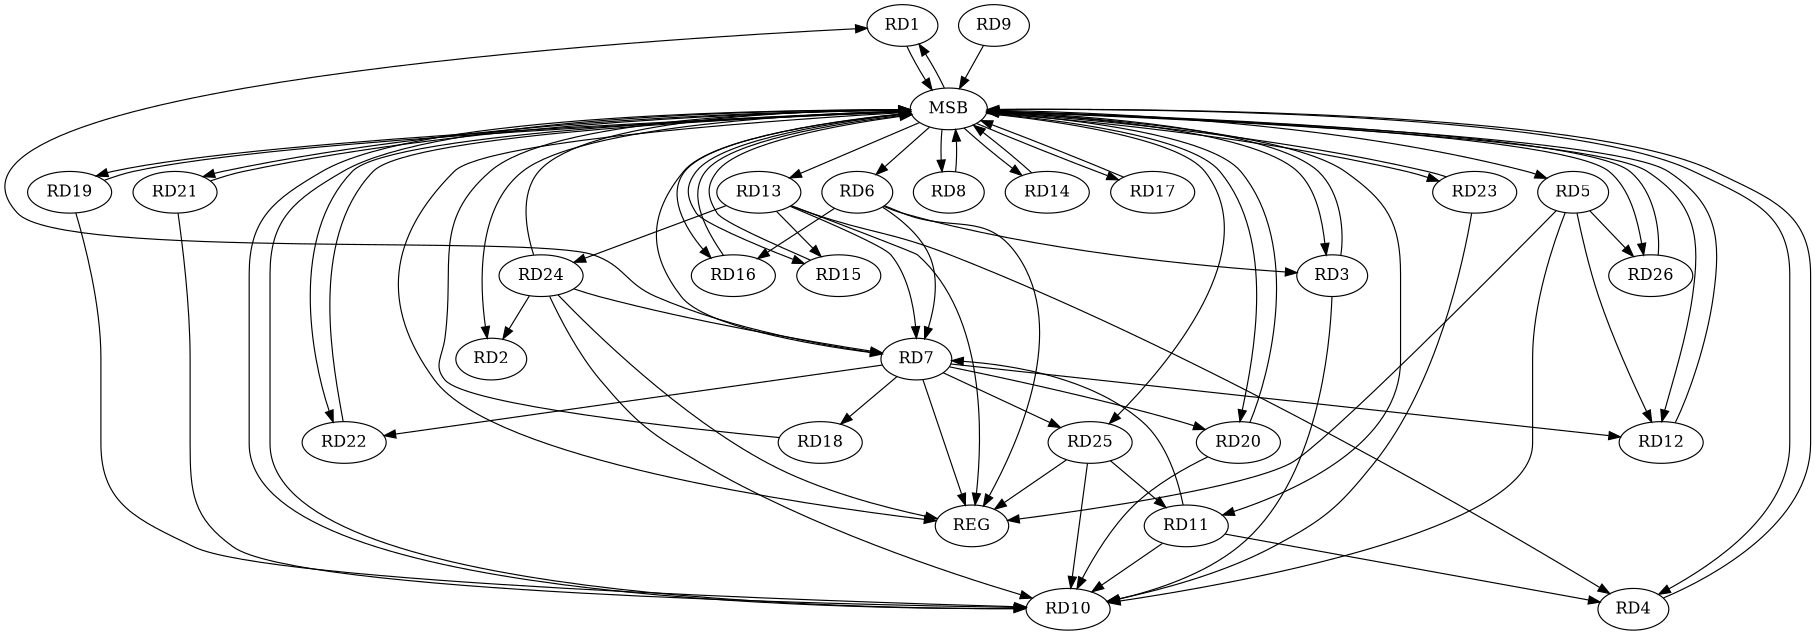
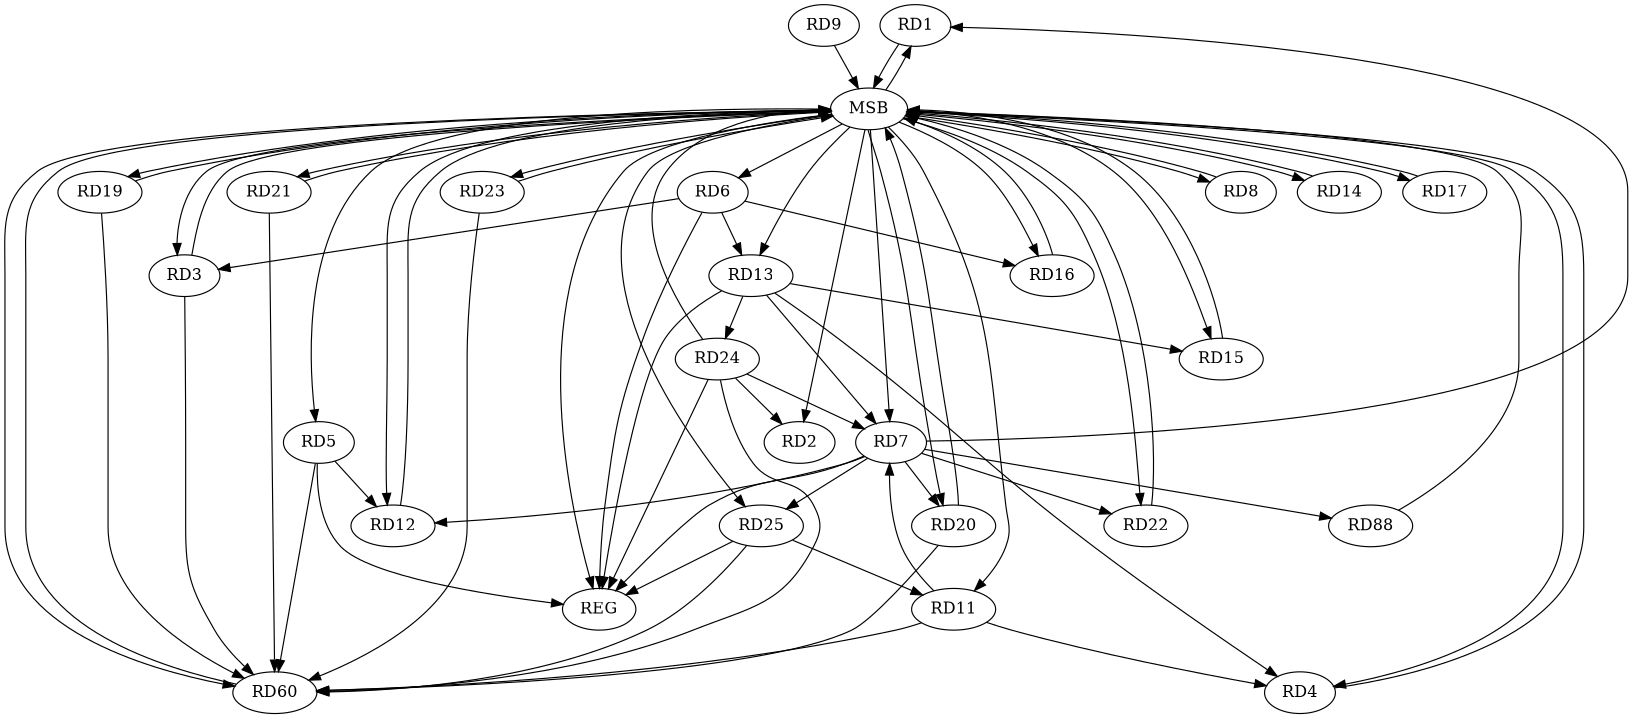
(930, 258) -> (729, 228)
(1651, 276) -> none
(820, 442) -> (1371, 526)
(1068, 609) -> (275, 693)
